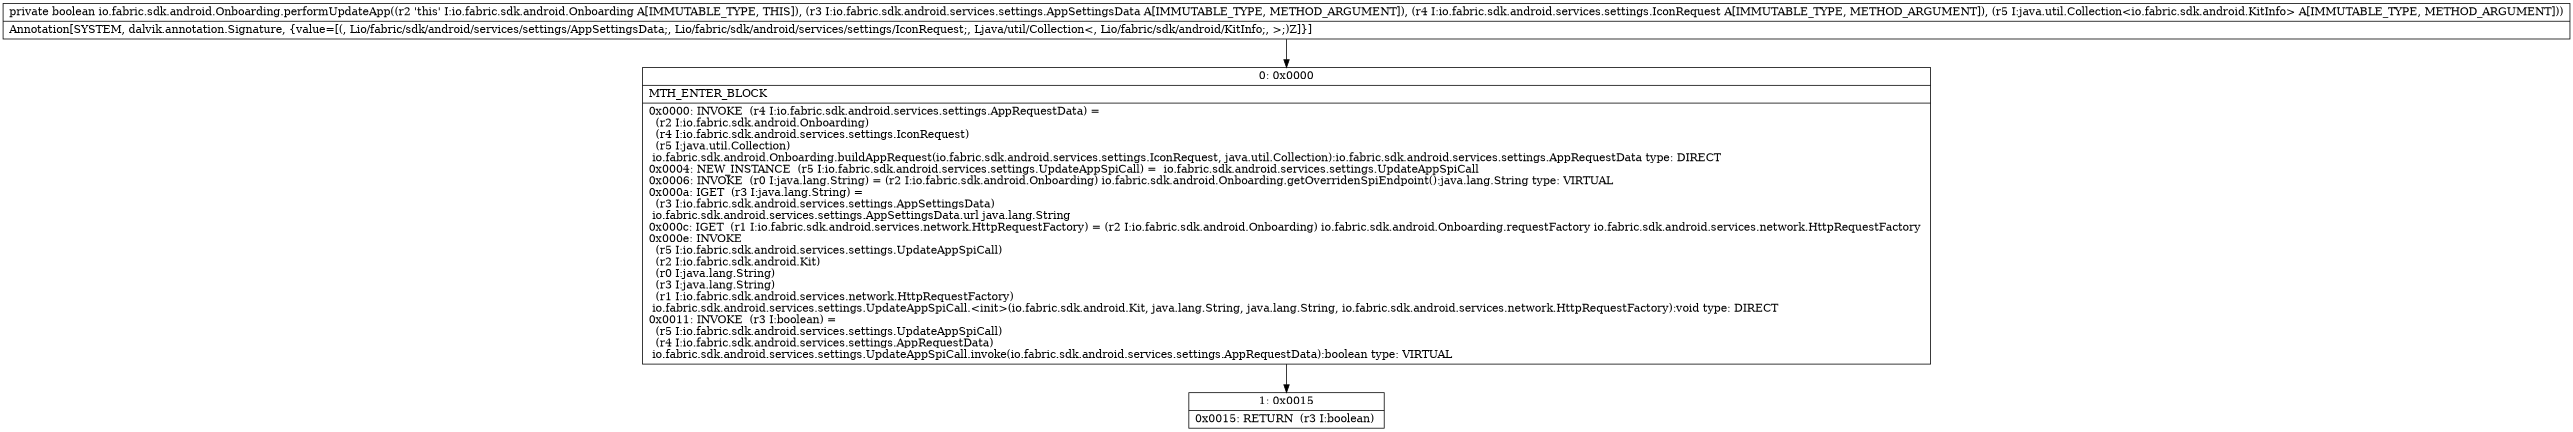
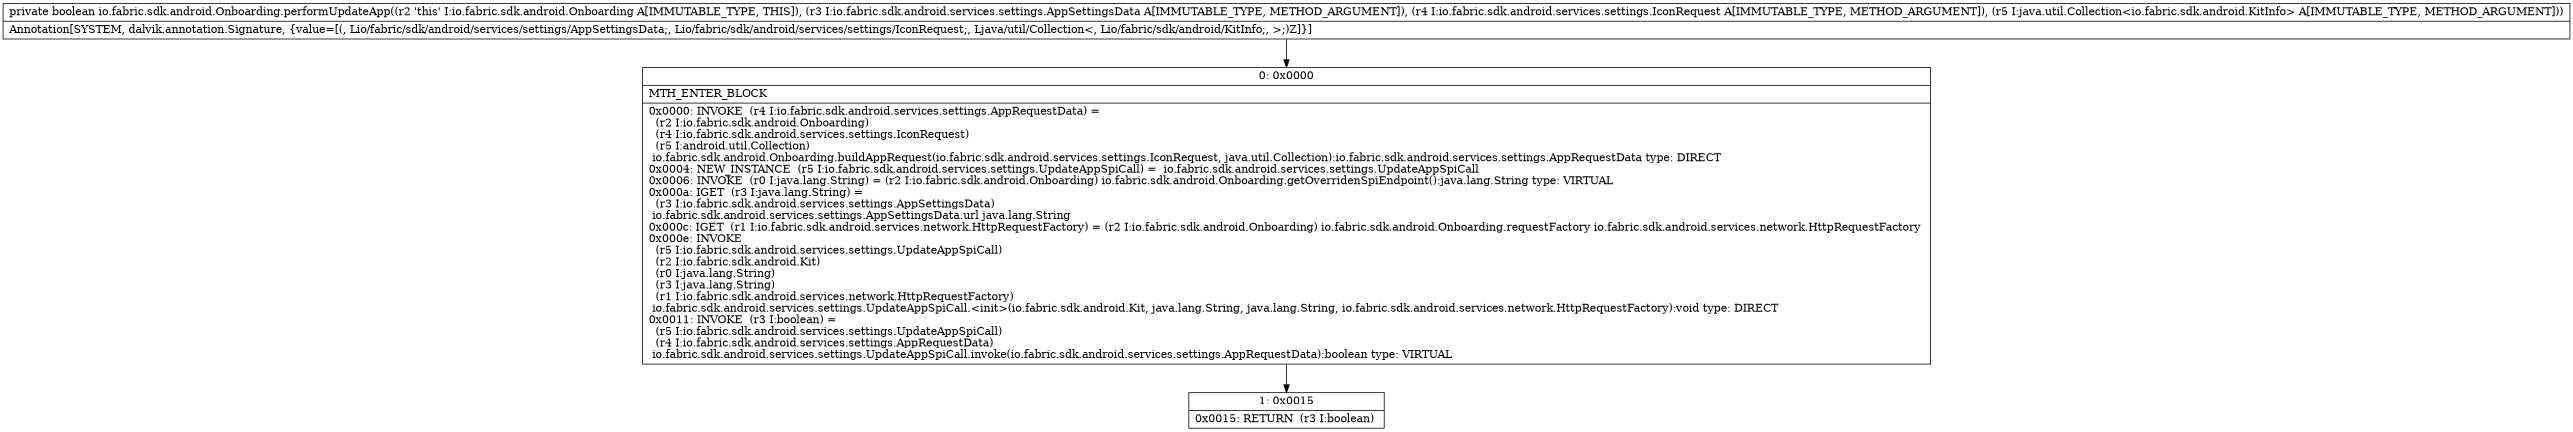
(720, 146) -> (729, 146)
